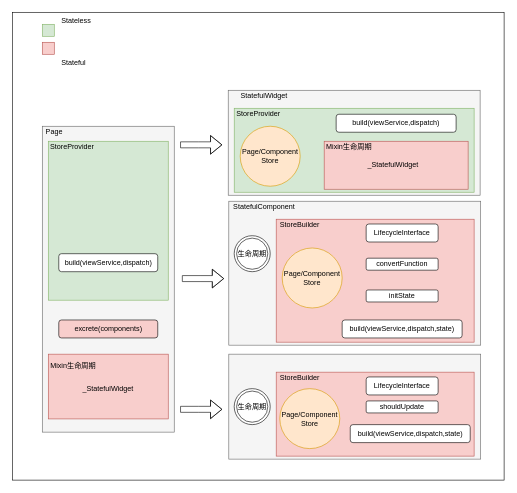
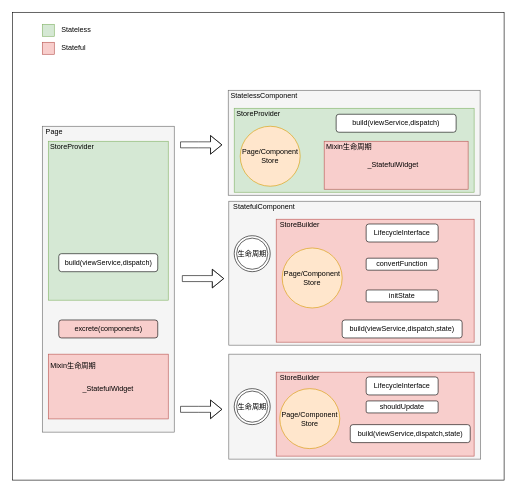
(72, 21) -> (72, 30)
(72, 63) -> (72, 48)
(264, 96) -> (264, 96)
